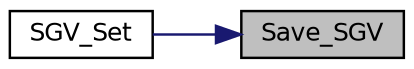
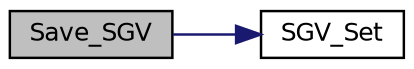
(184, 34) -> (204, 34)
